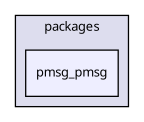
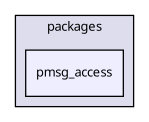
(72, 73) -> (75, 73)
